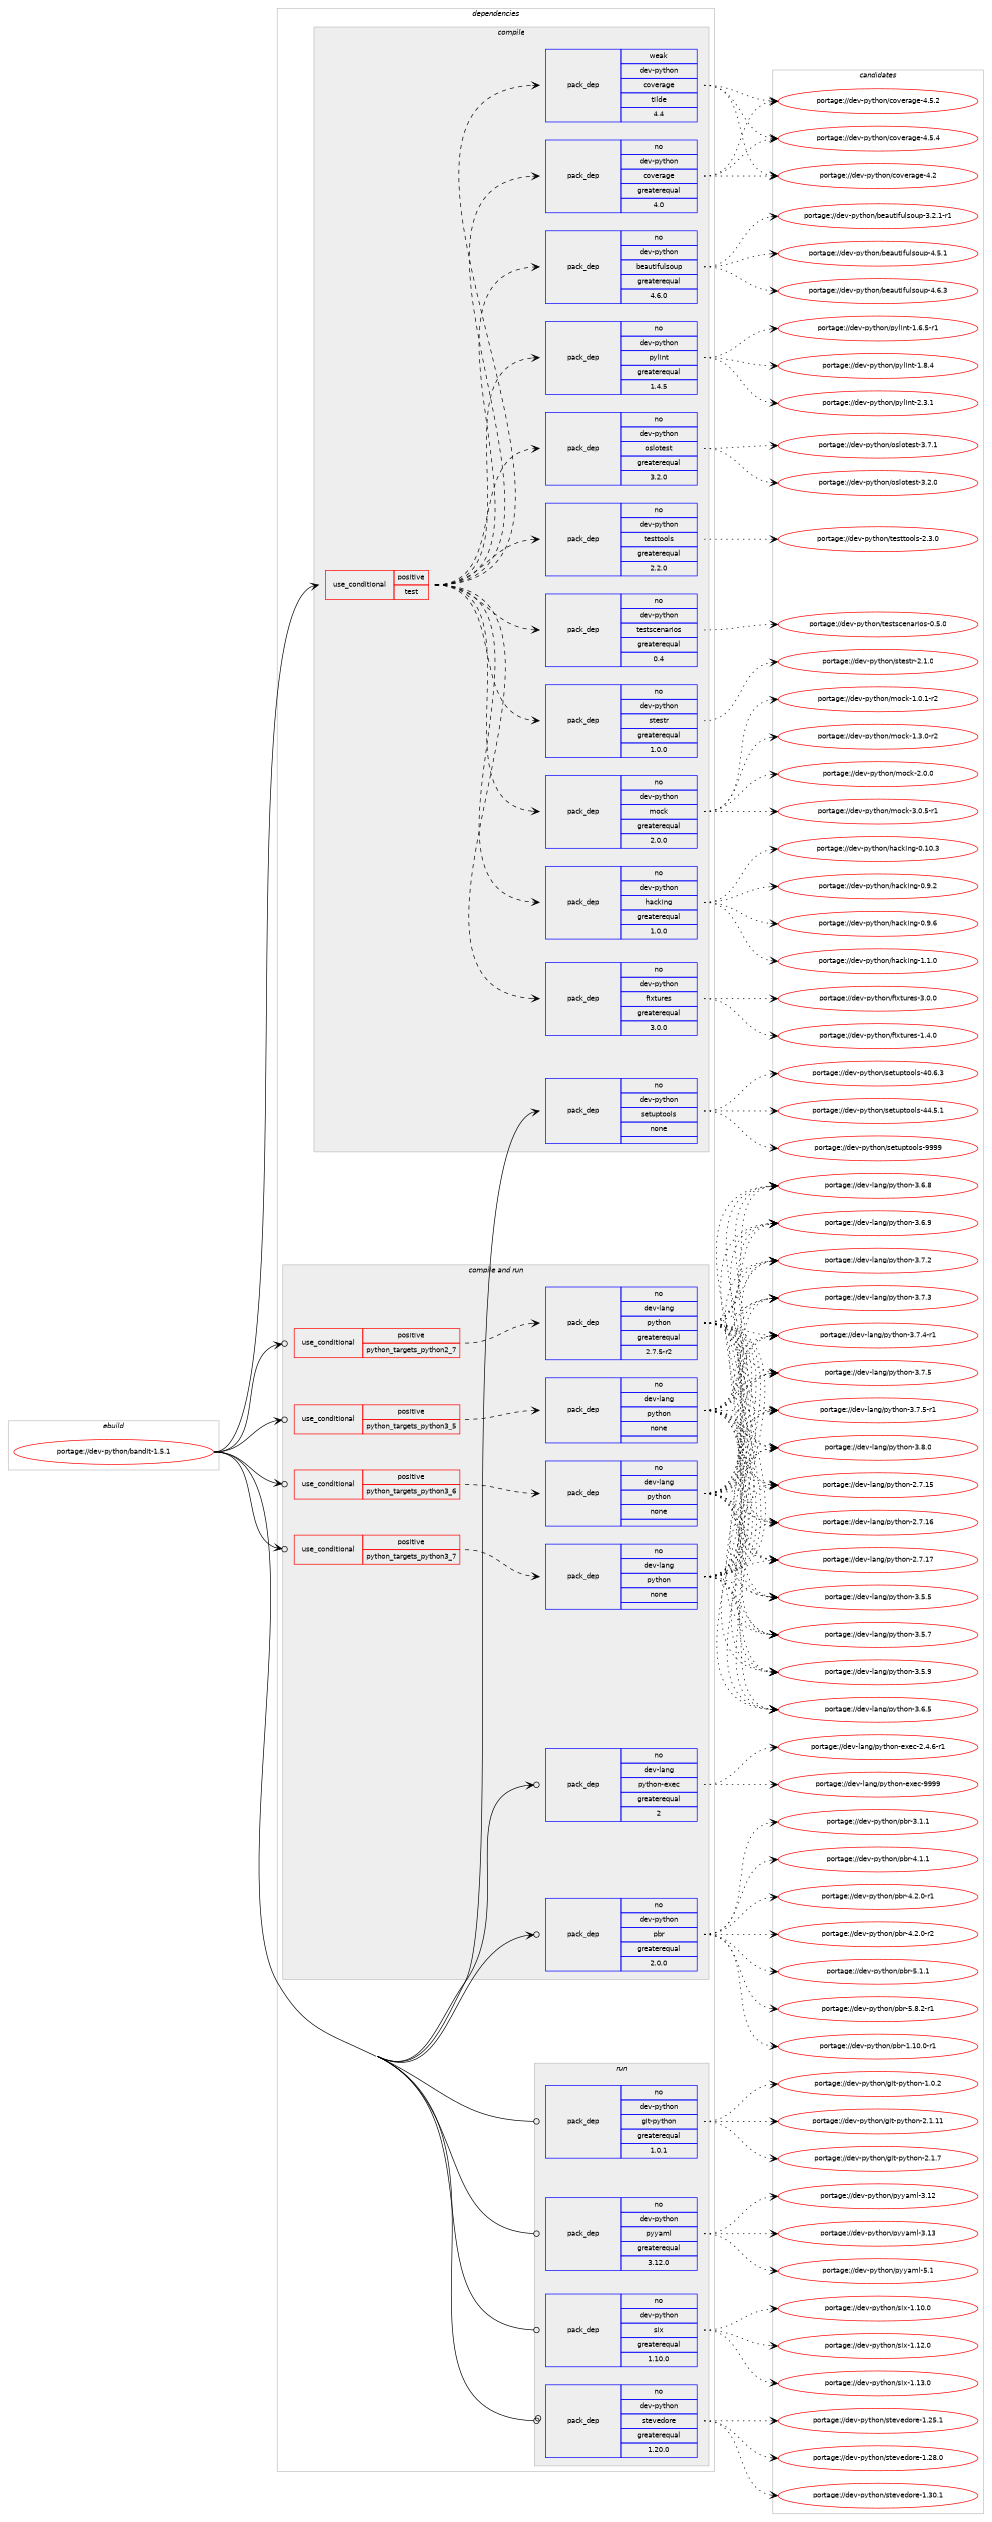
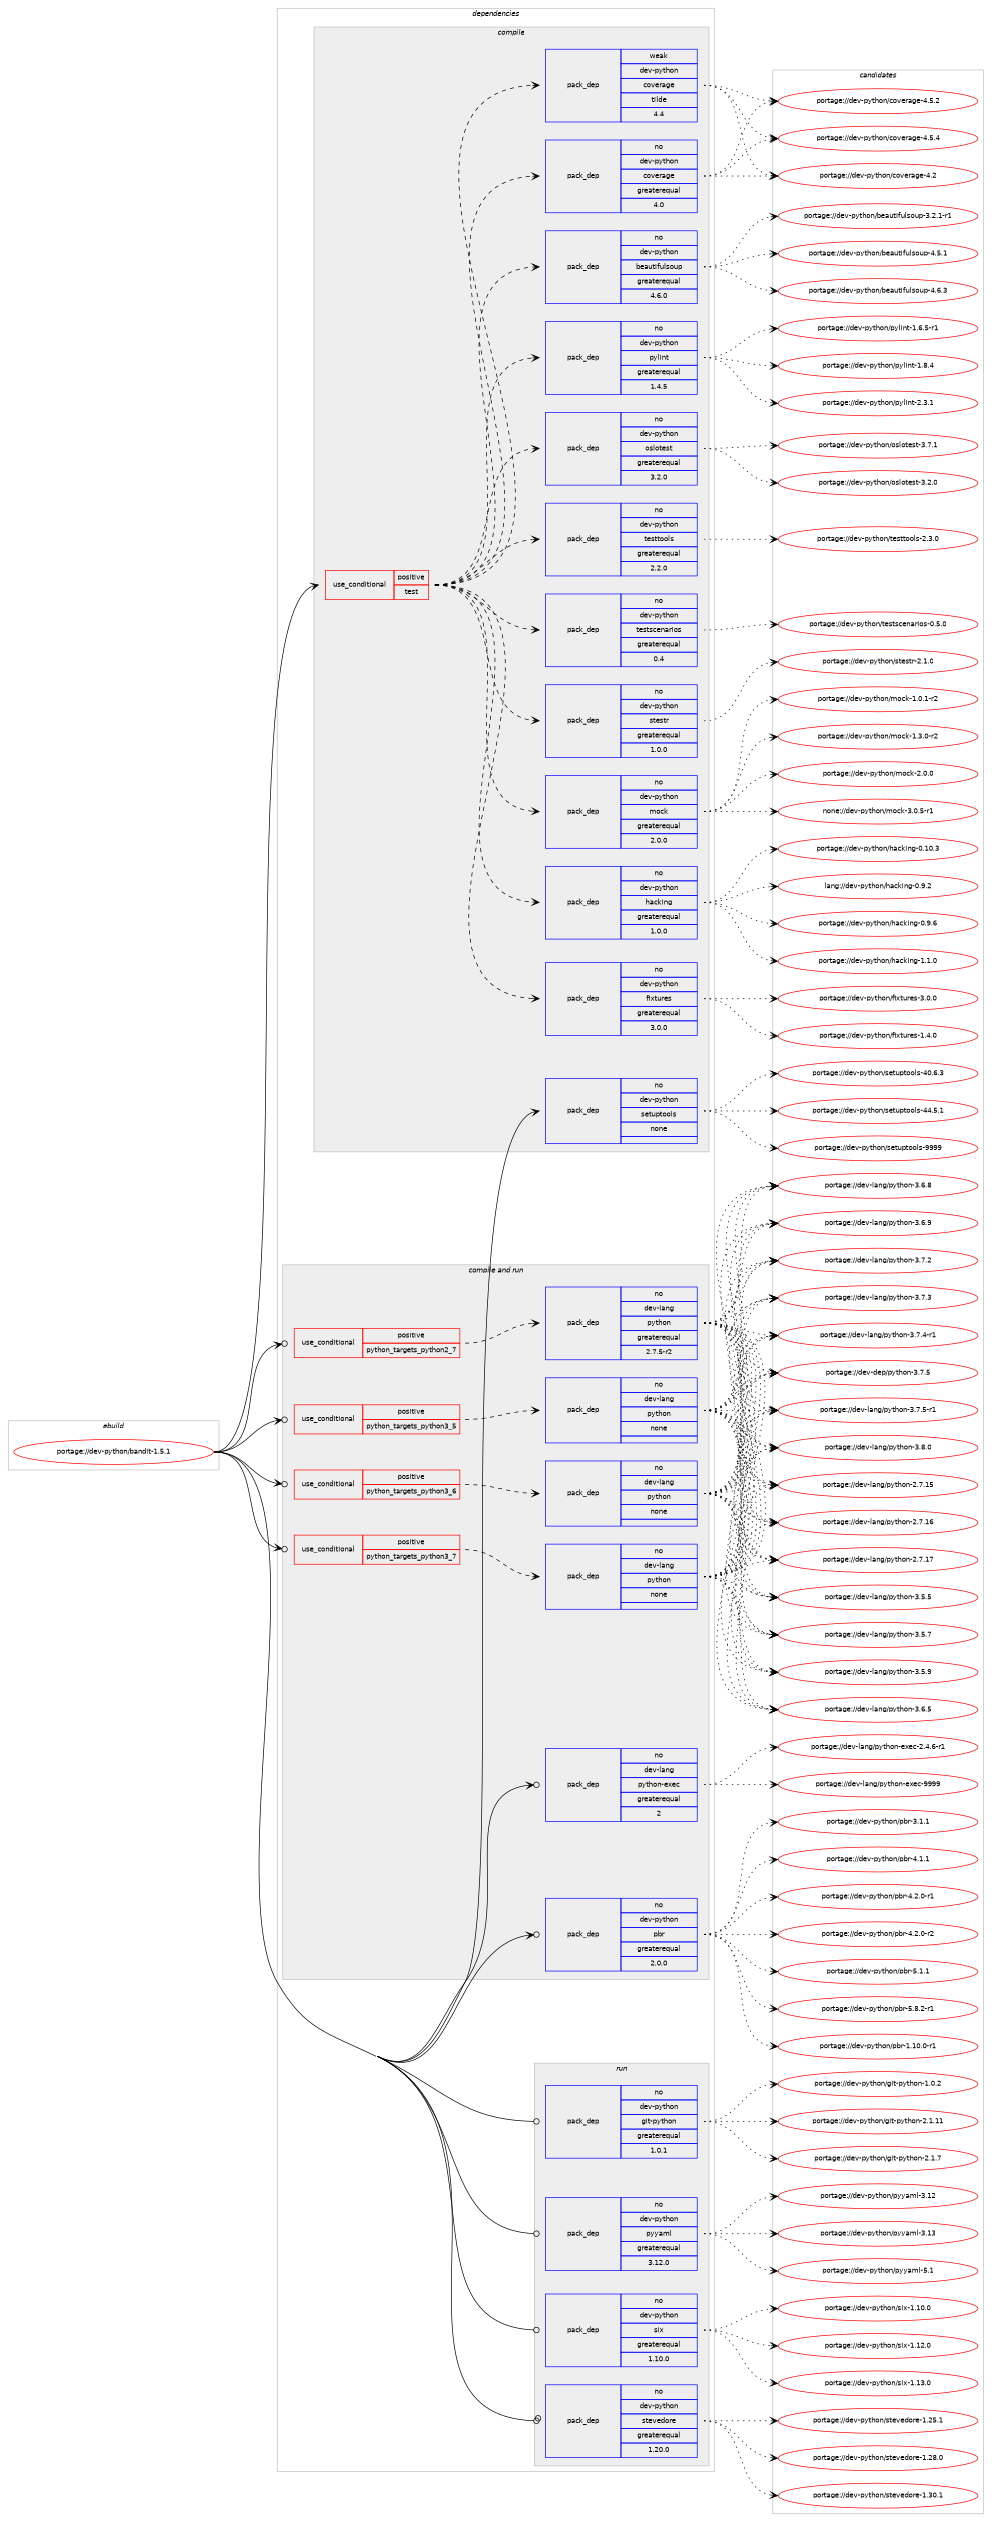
(878, 812) -> (878, 812)
(878, 886) -> (878, 886)
(878, 1373) -> (878, 1373)
